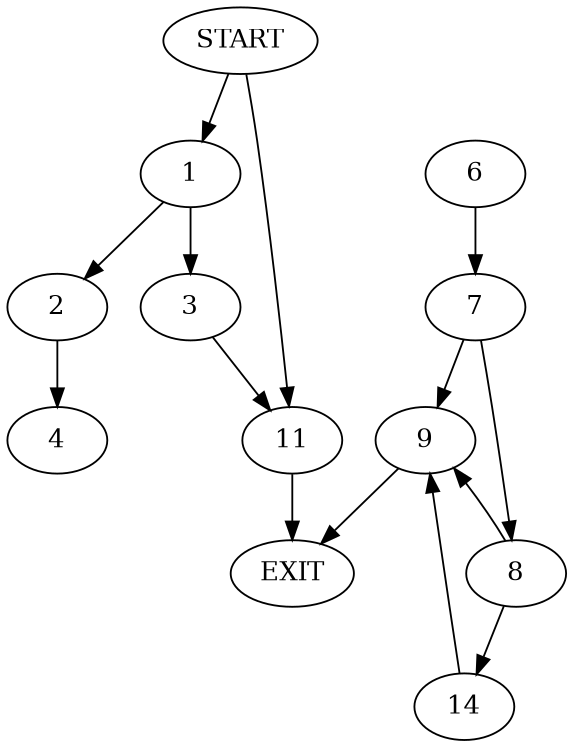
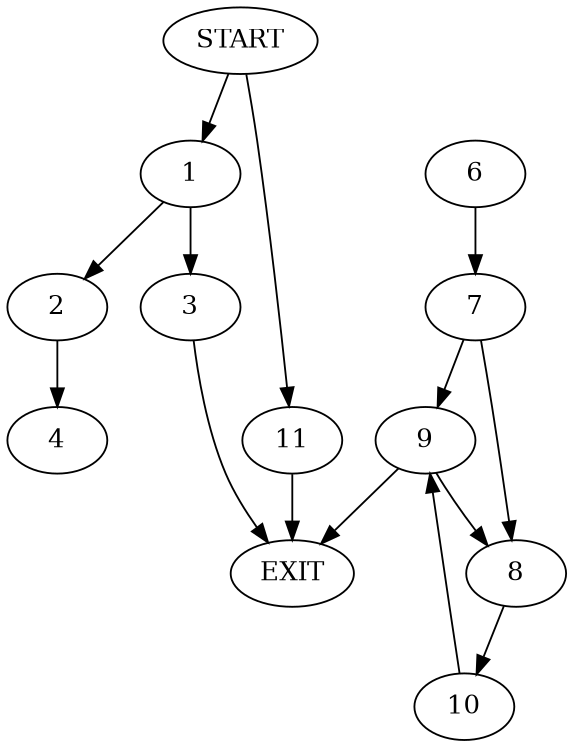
(236, 366) -> (213, 438)
(487, 512) -> (455, 502)
(464, 707) -> (464, 707)
